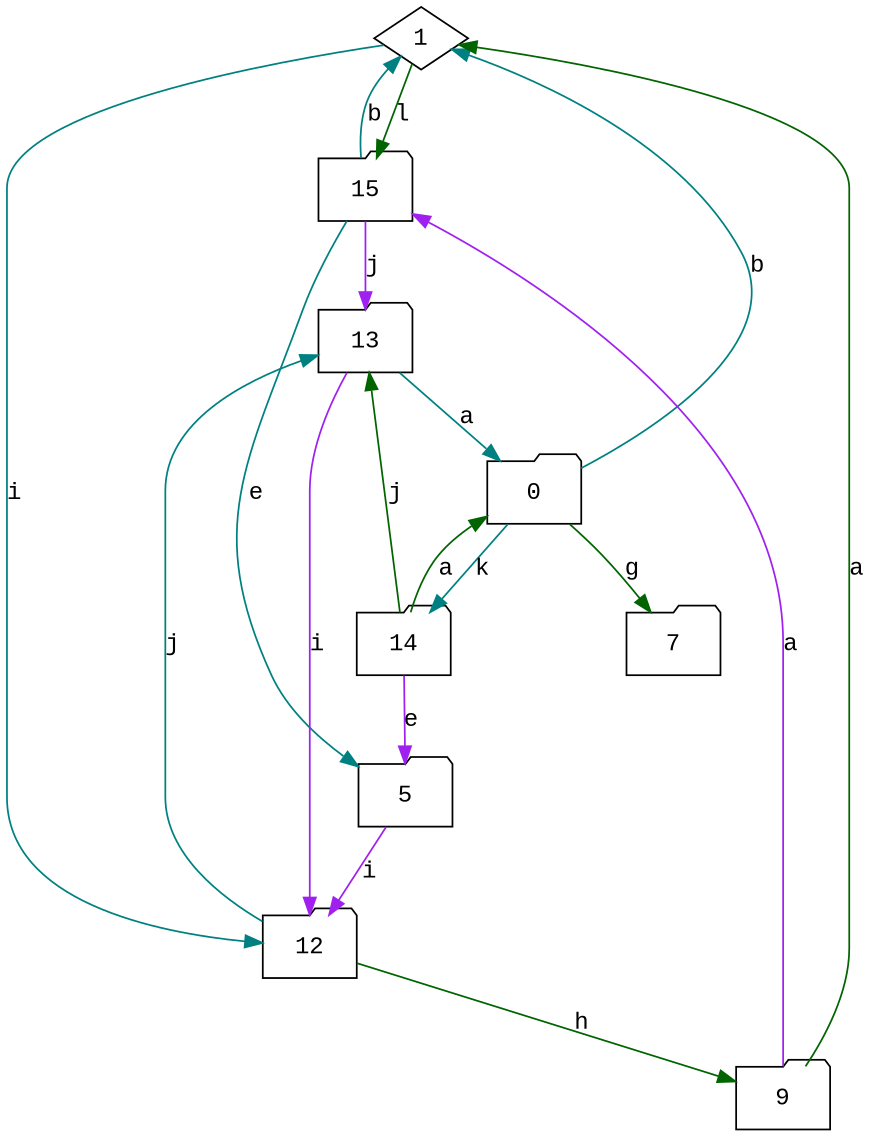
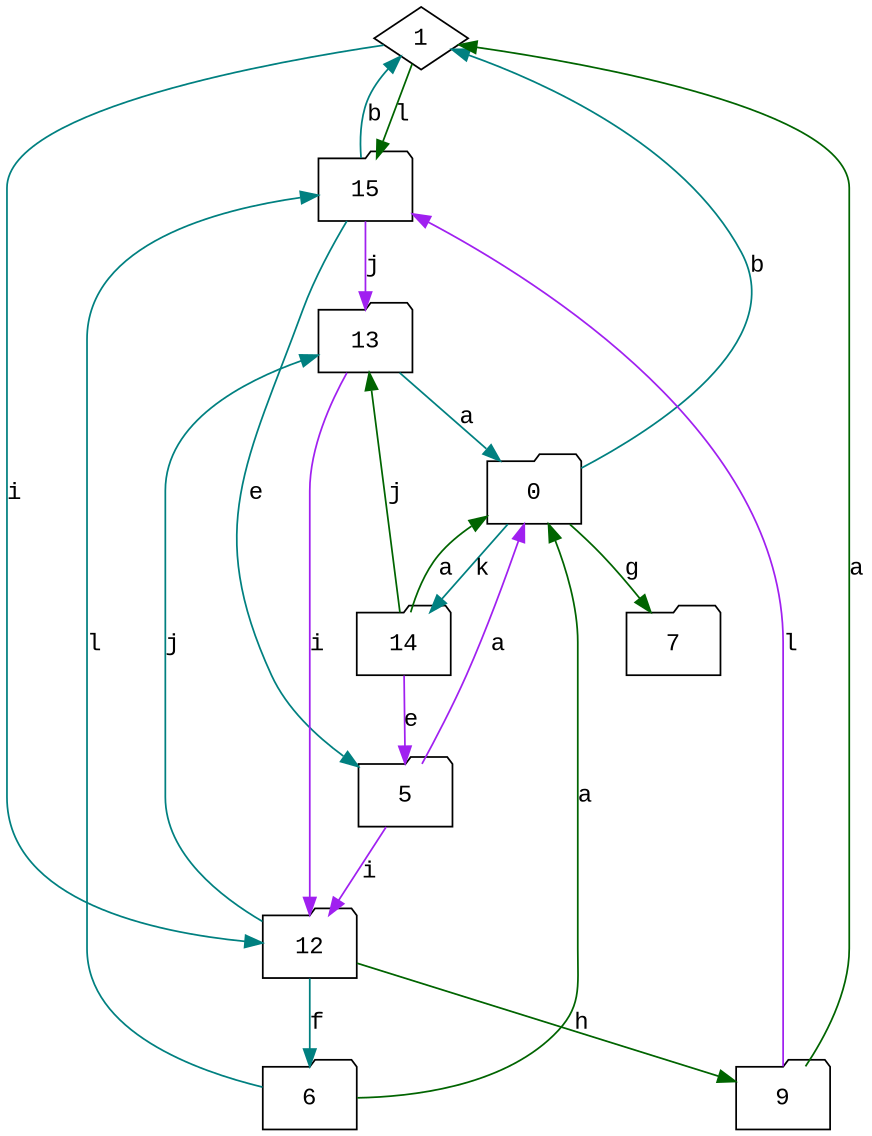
(791, 644) -> (791, 644)
none -> (475, 655)
none -> (310, 1098)
